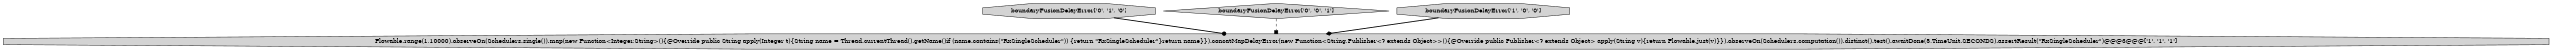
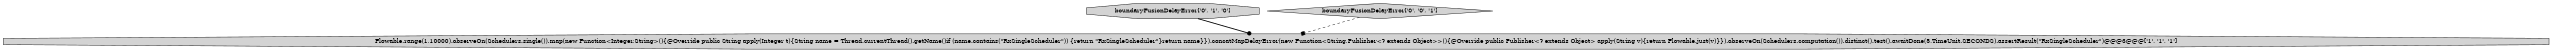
(1483, 11) -> none
